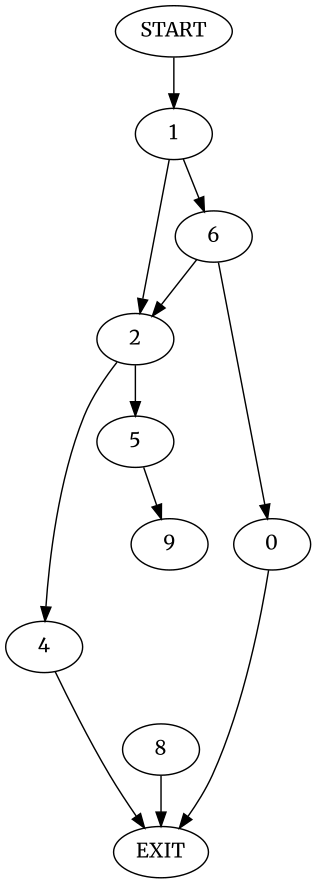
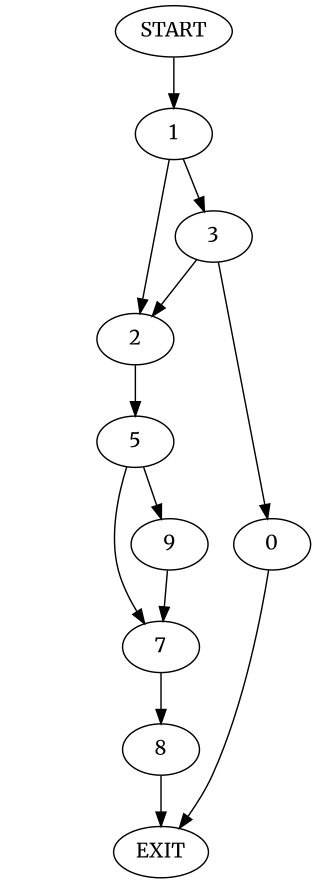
(214, 237) -> (214, 237)
(44, 647) -> none
none -> (161, 647)
